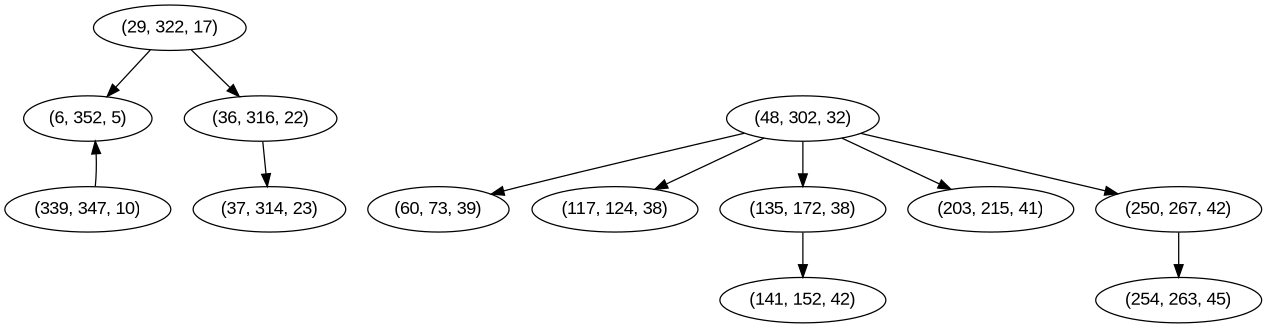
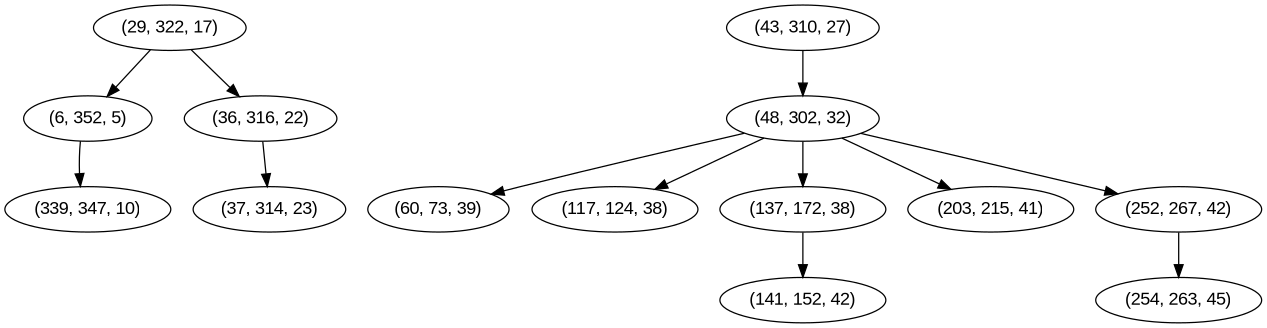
none -> (803, 28)
(96, 170) -> (79, 157)
(803, 209) -> (803, 209)
(1179, 209) -> (1179, 209)
